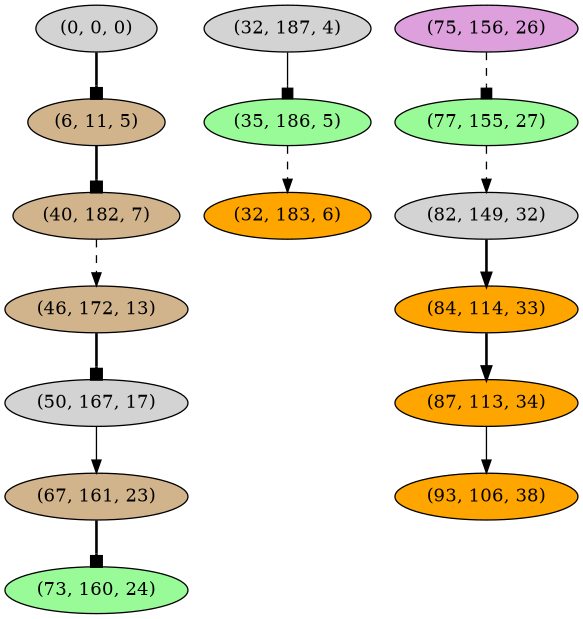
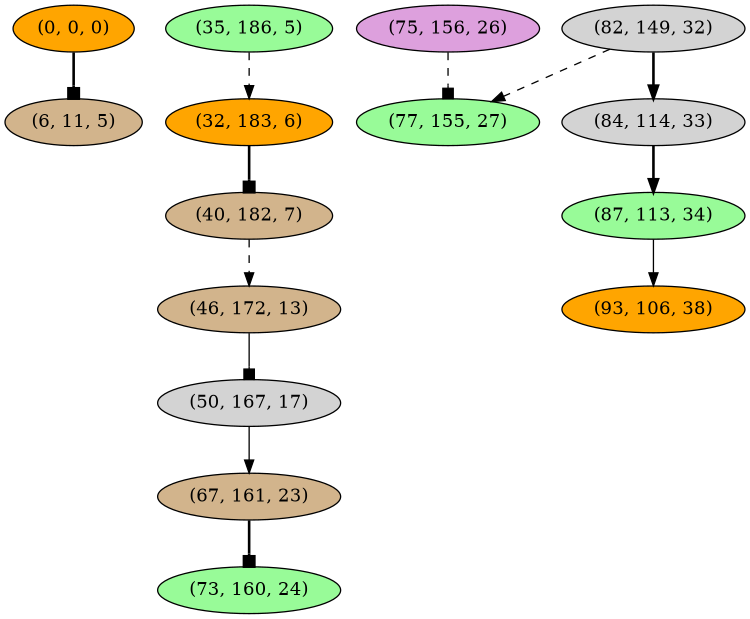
(96, 29) -> (74, 29)
(288, 29) -> none
(96, 163) -> (249, 163)
(486, 163) -> (557, 73)
(486, 309) -> (653, 122)
(96, 350) -> (249, 350)
(486, 403) -> (653, 216)
